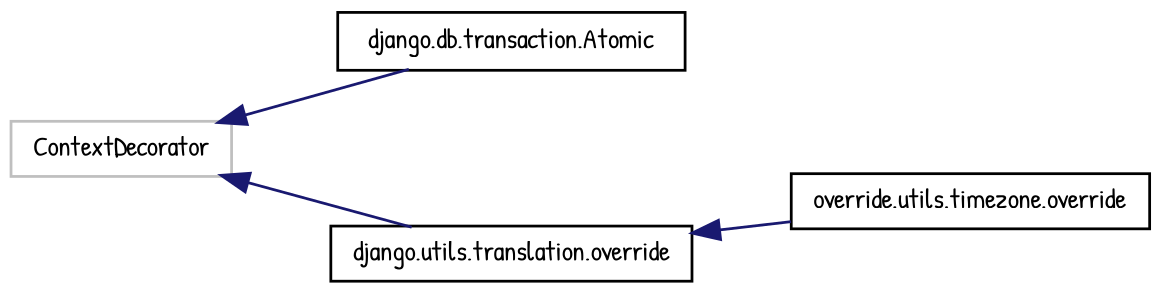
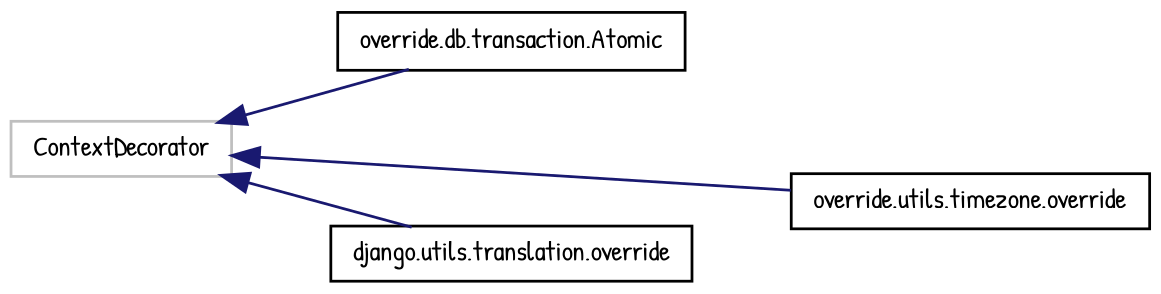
(511, 41) -> (511, 41)
(755, 226) -> (525, 174)
